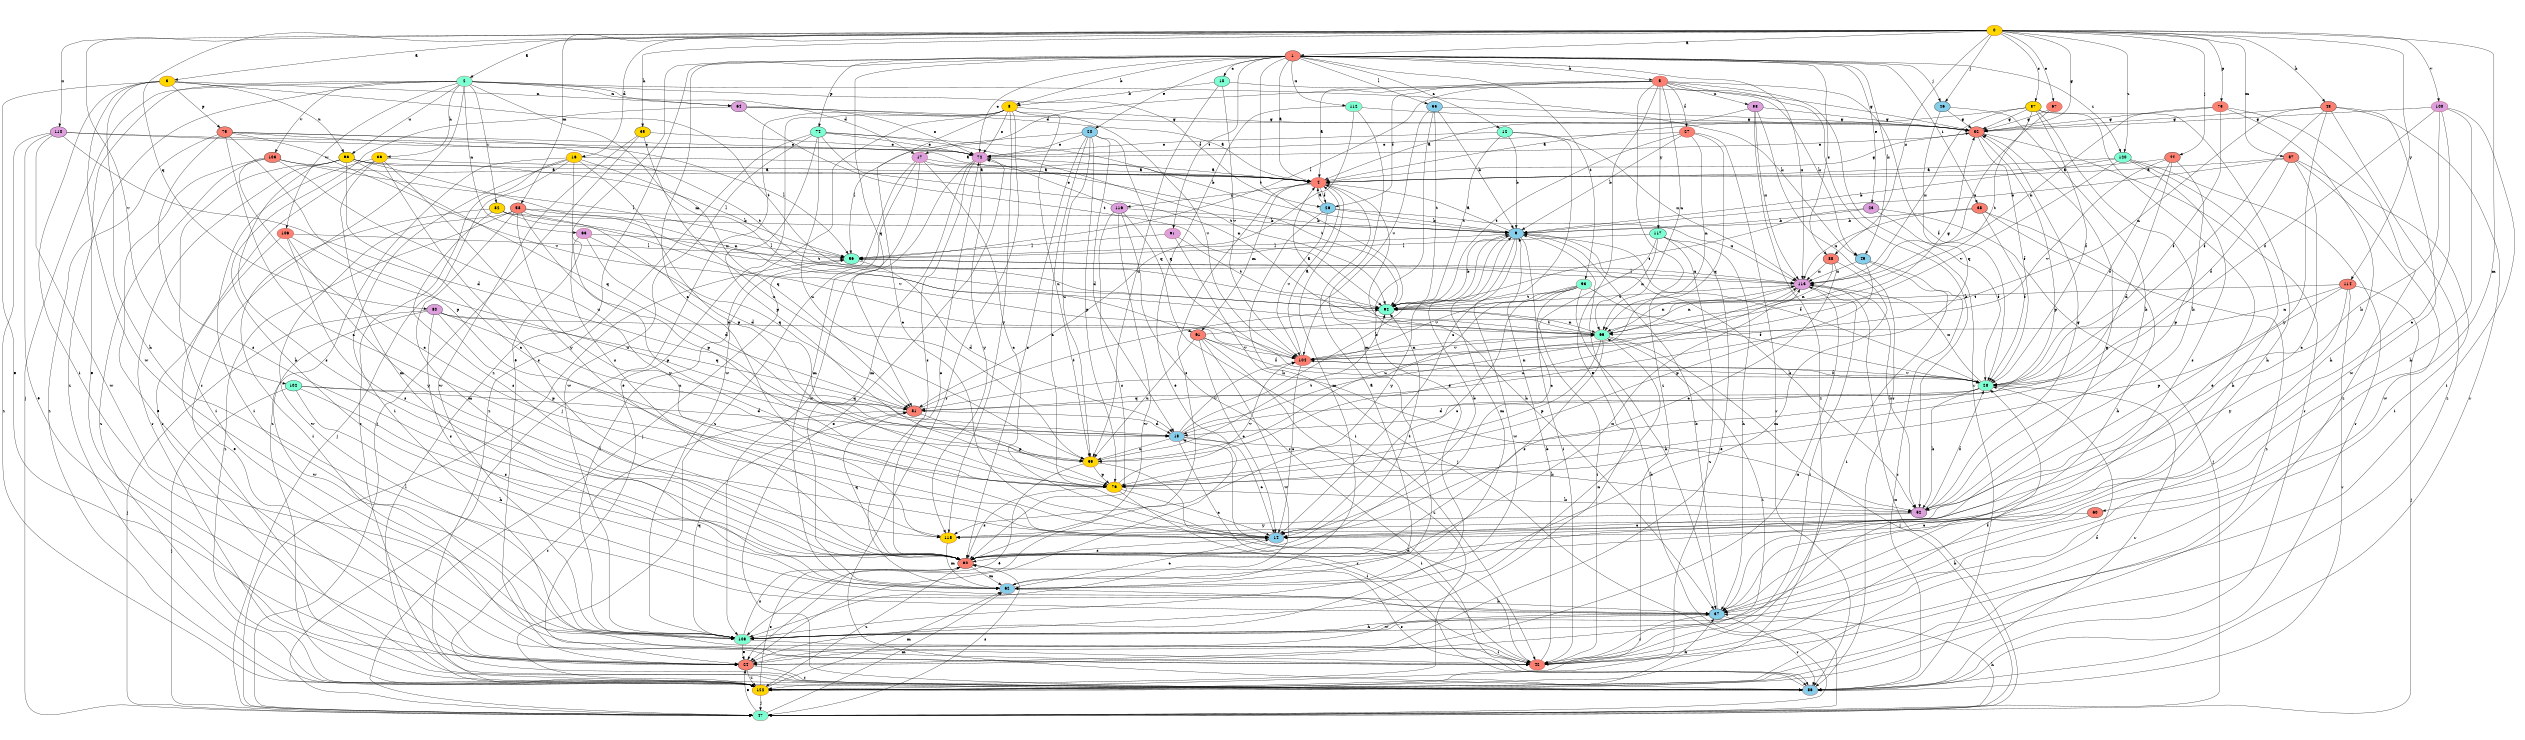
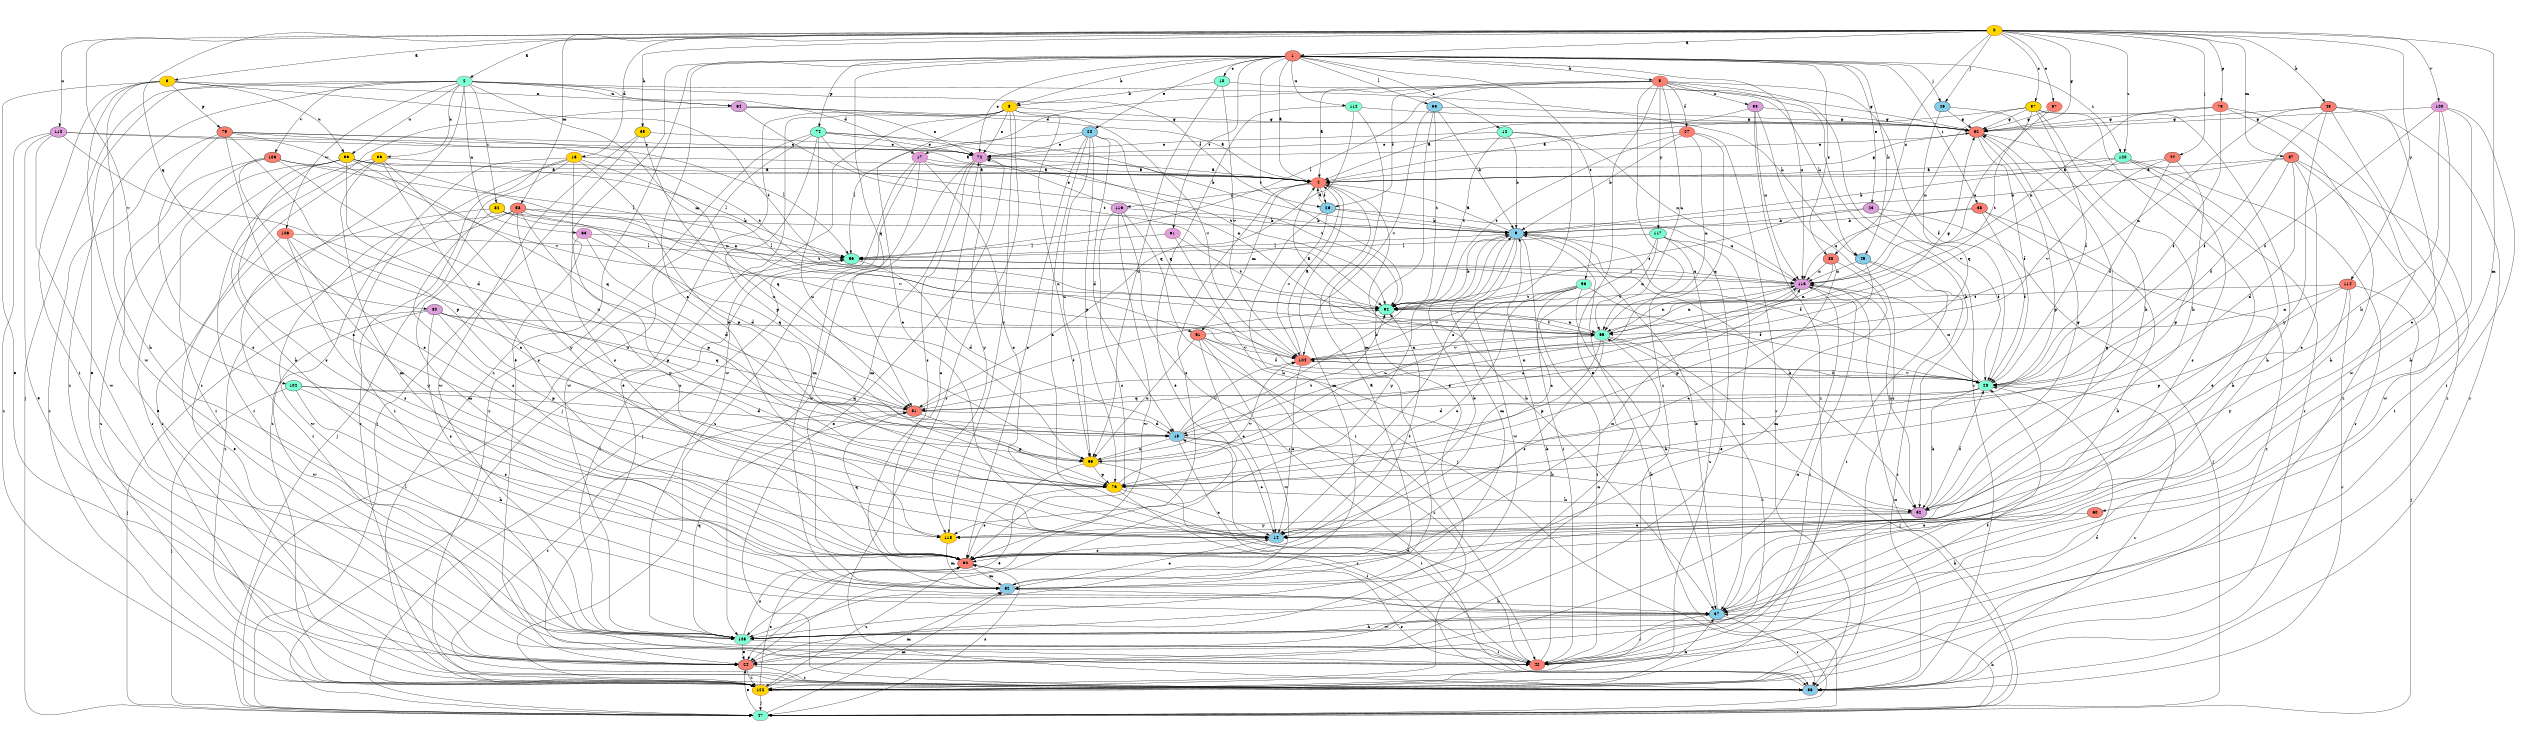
(1745, 400) -> (1805, 401)
